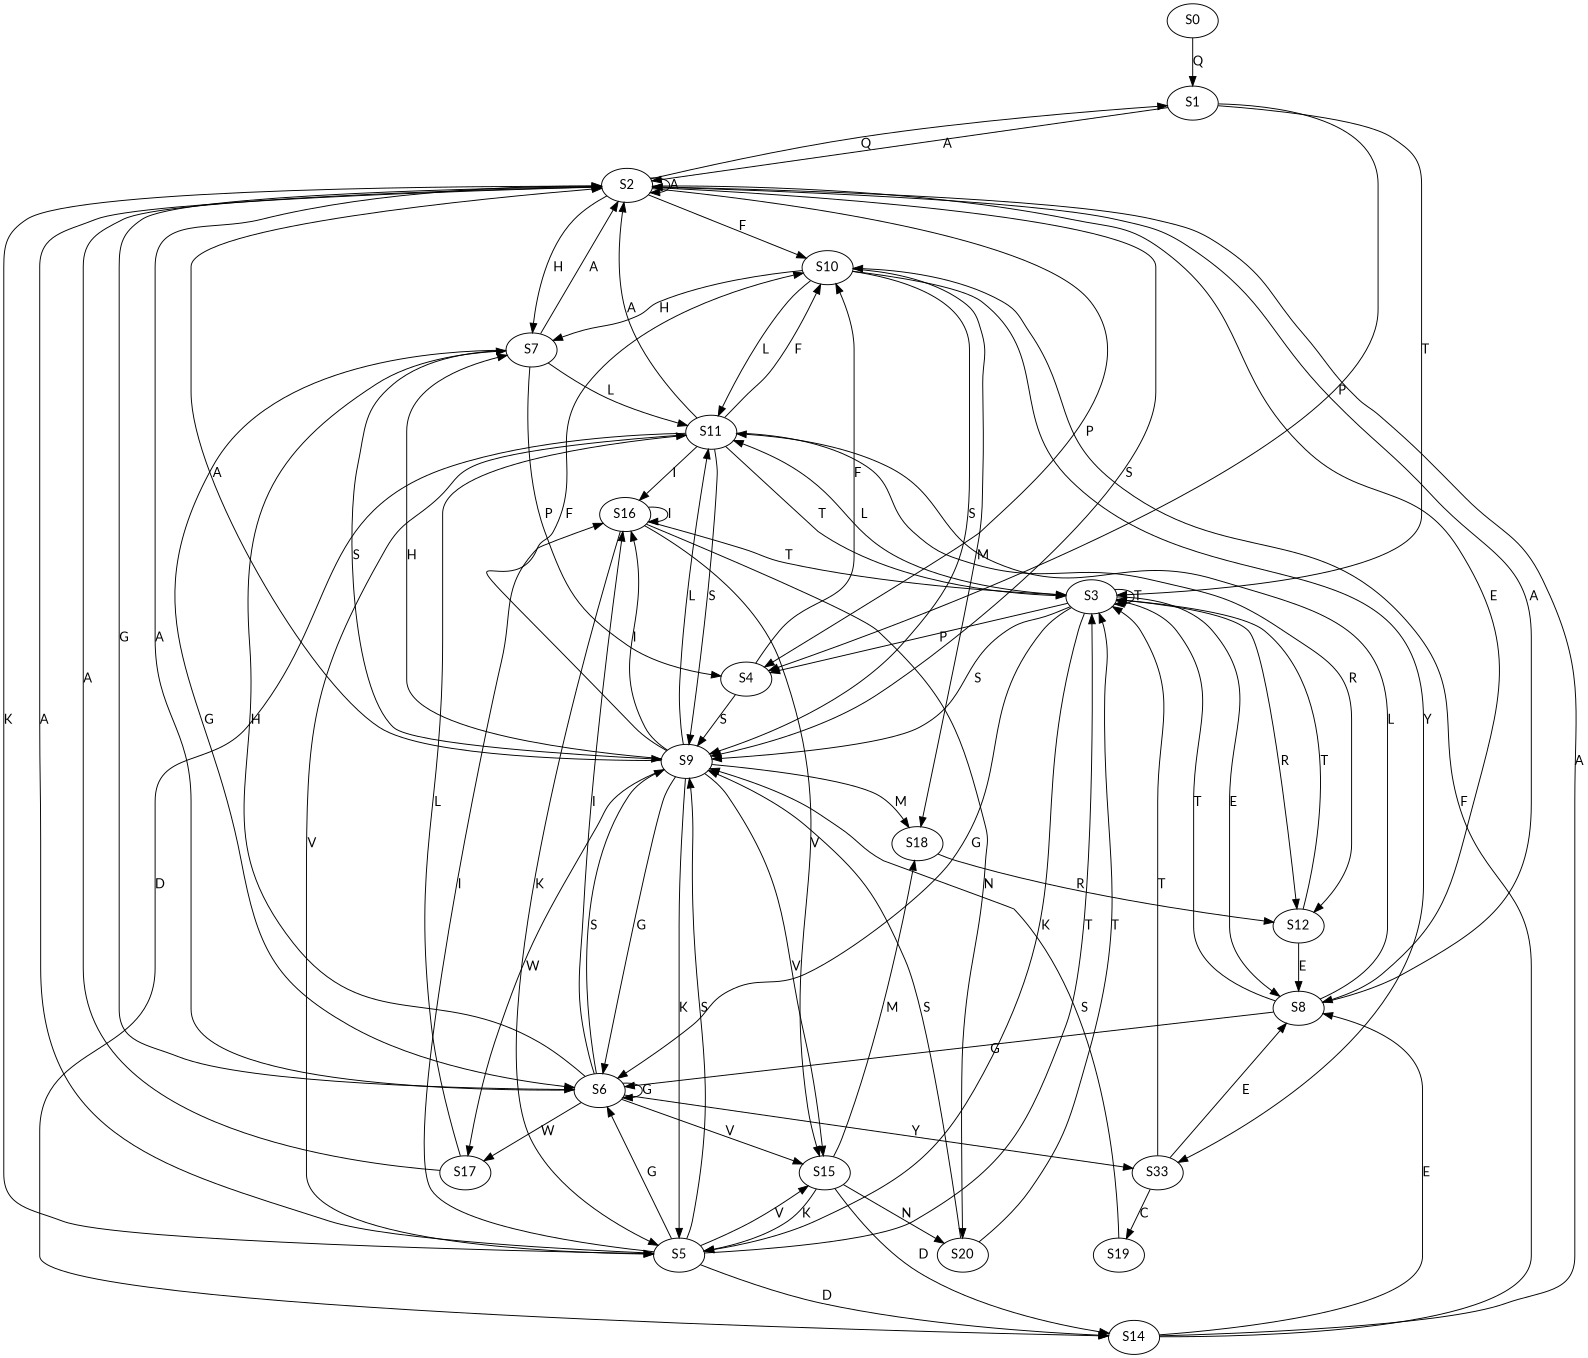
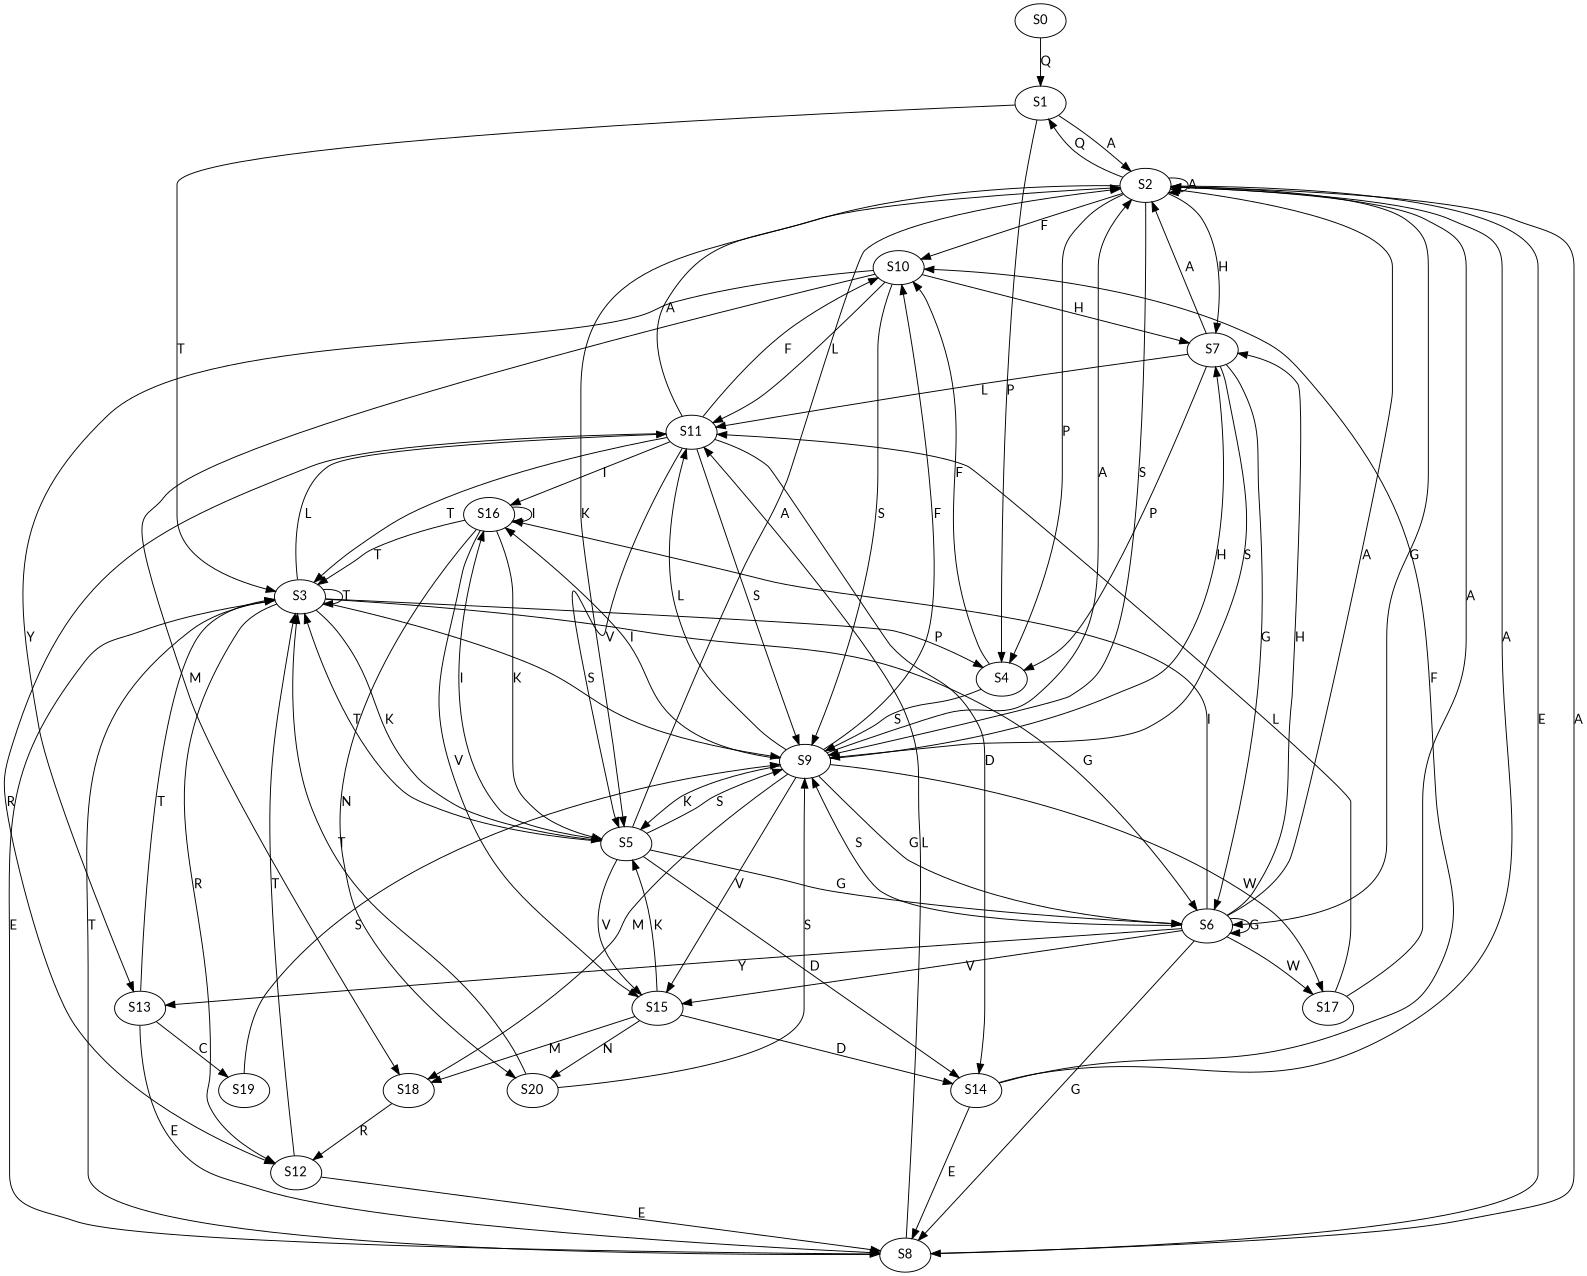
(954, 1049) -> (1060, 1088)
(1158, 1173) -> (140, 1008)
